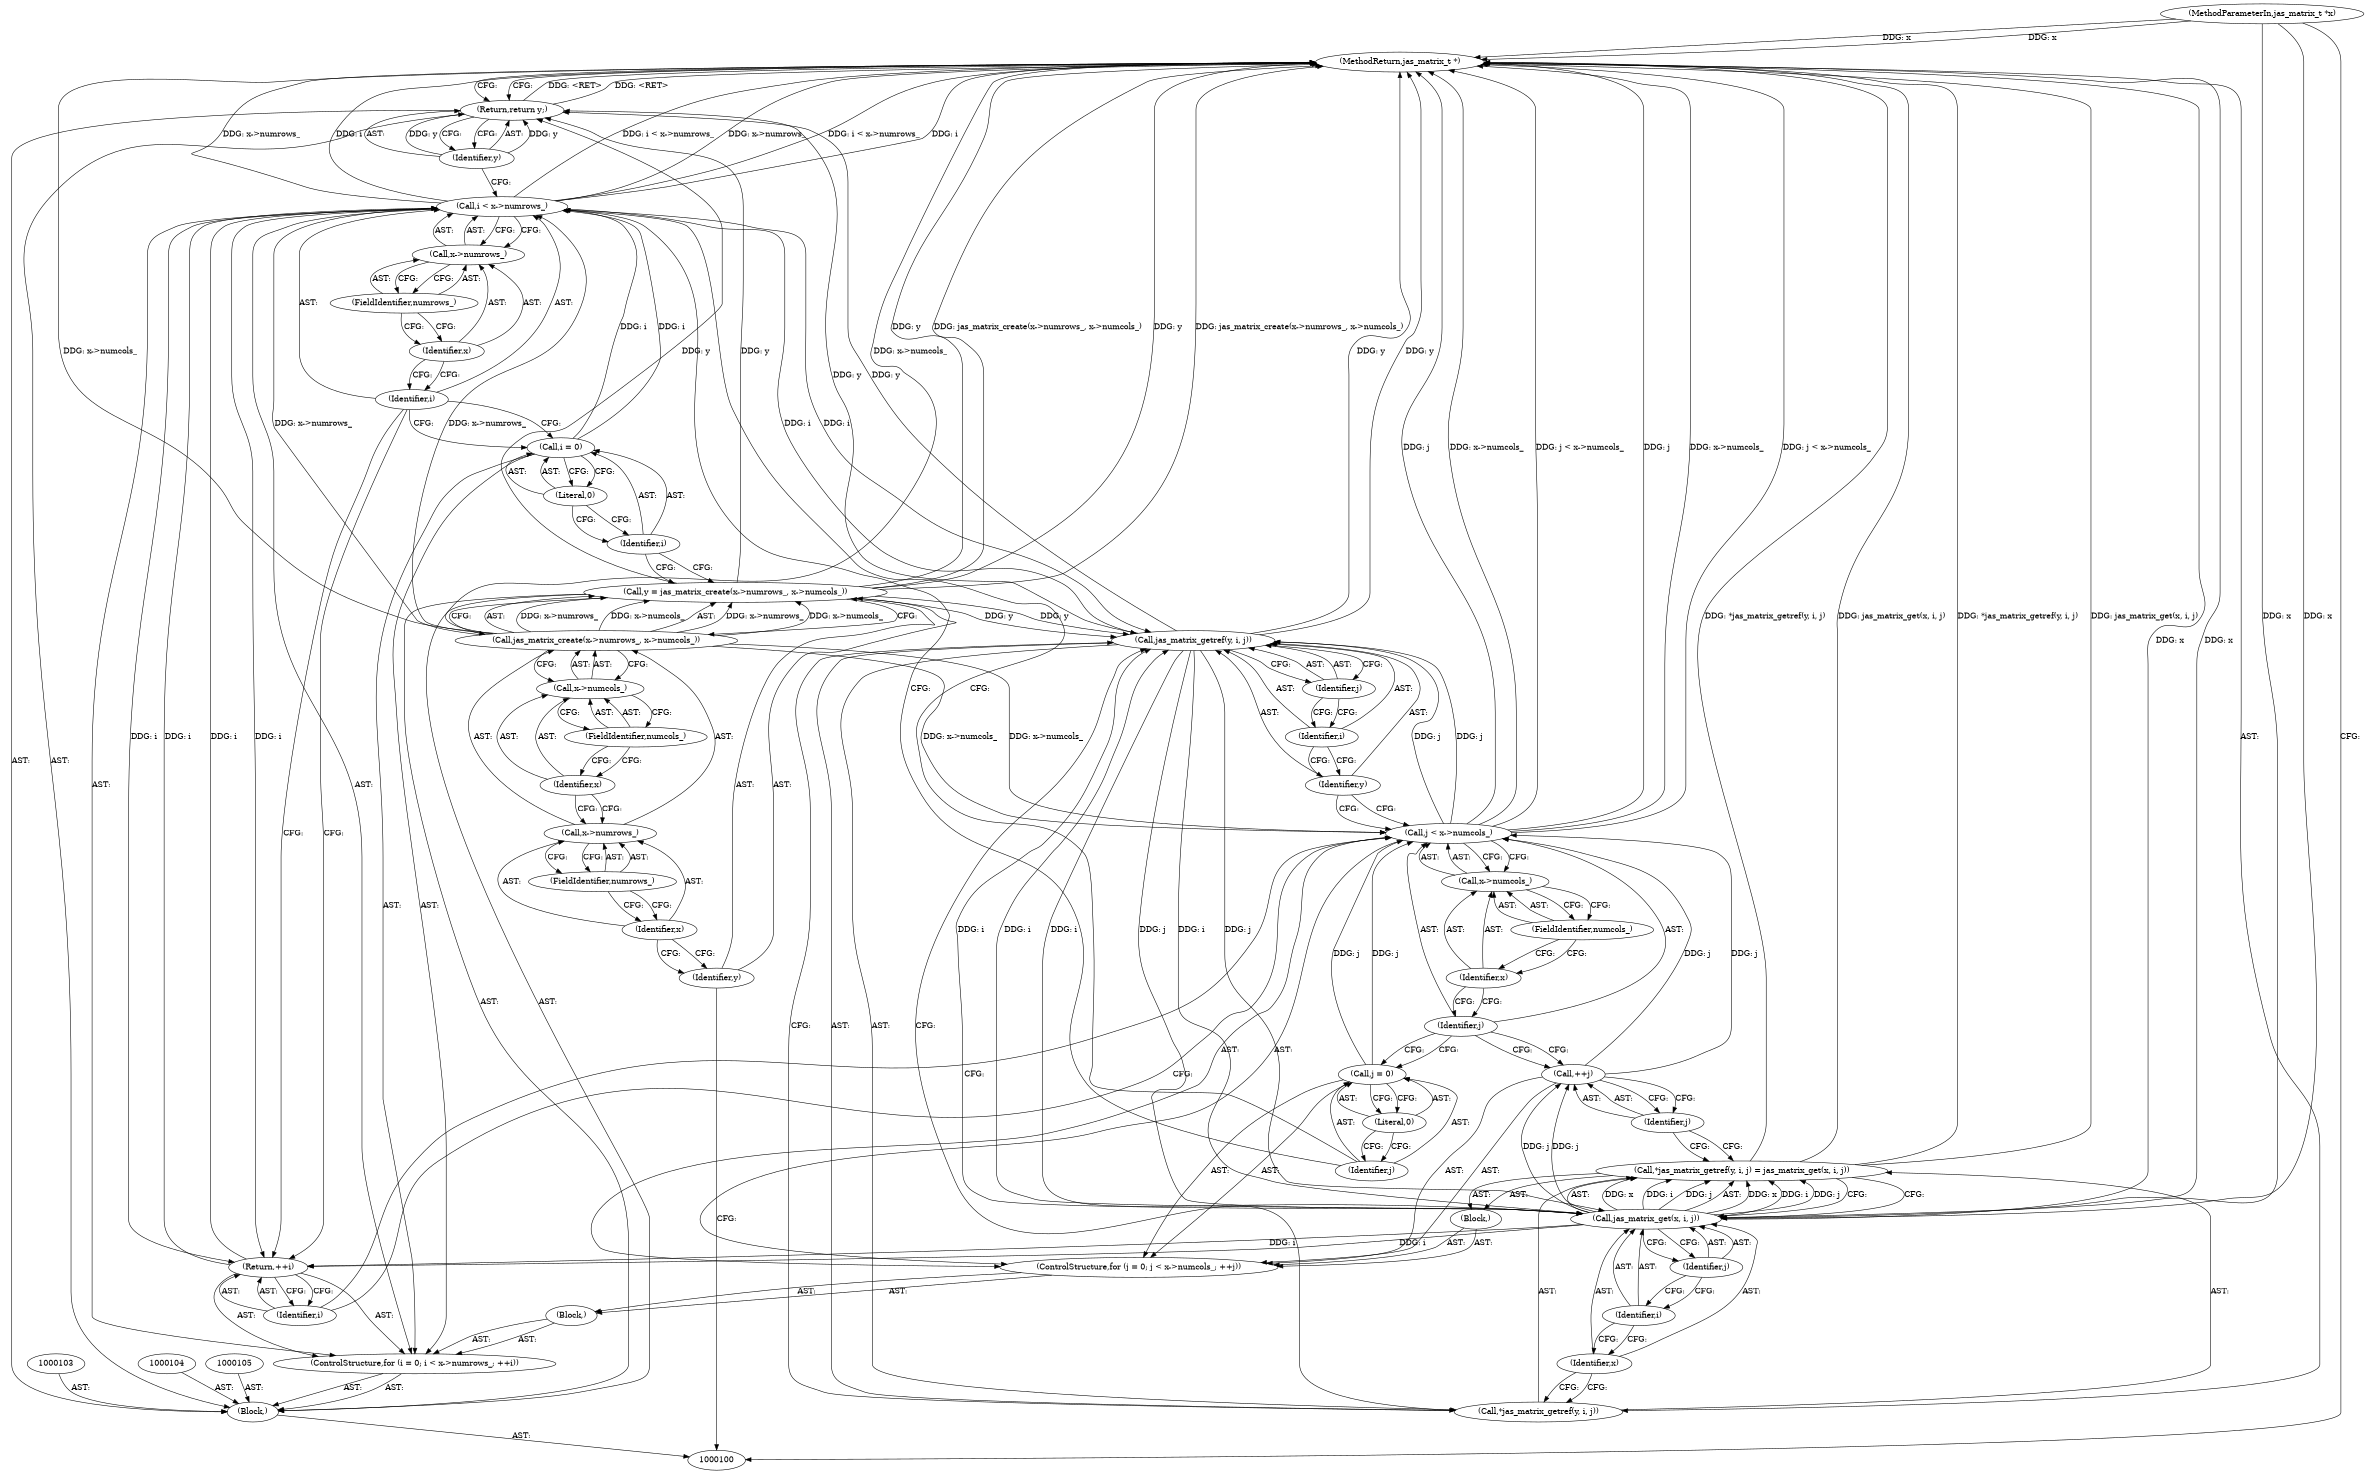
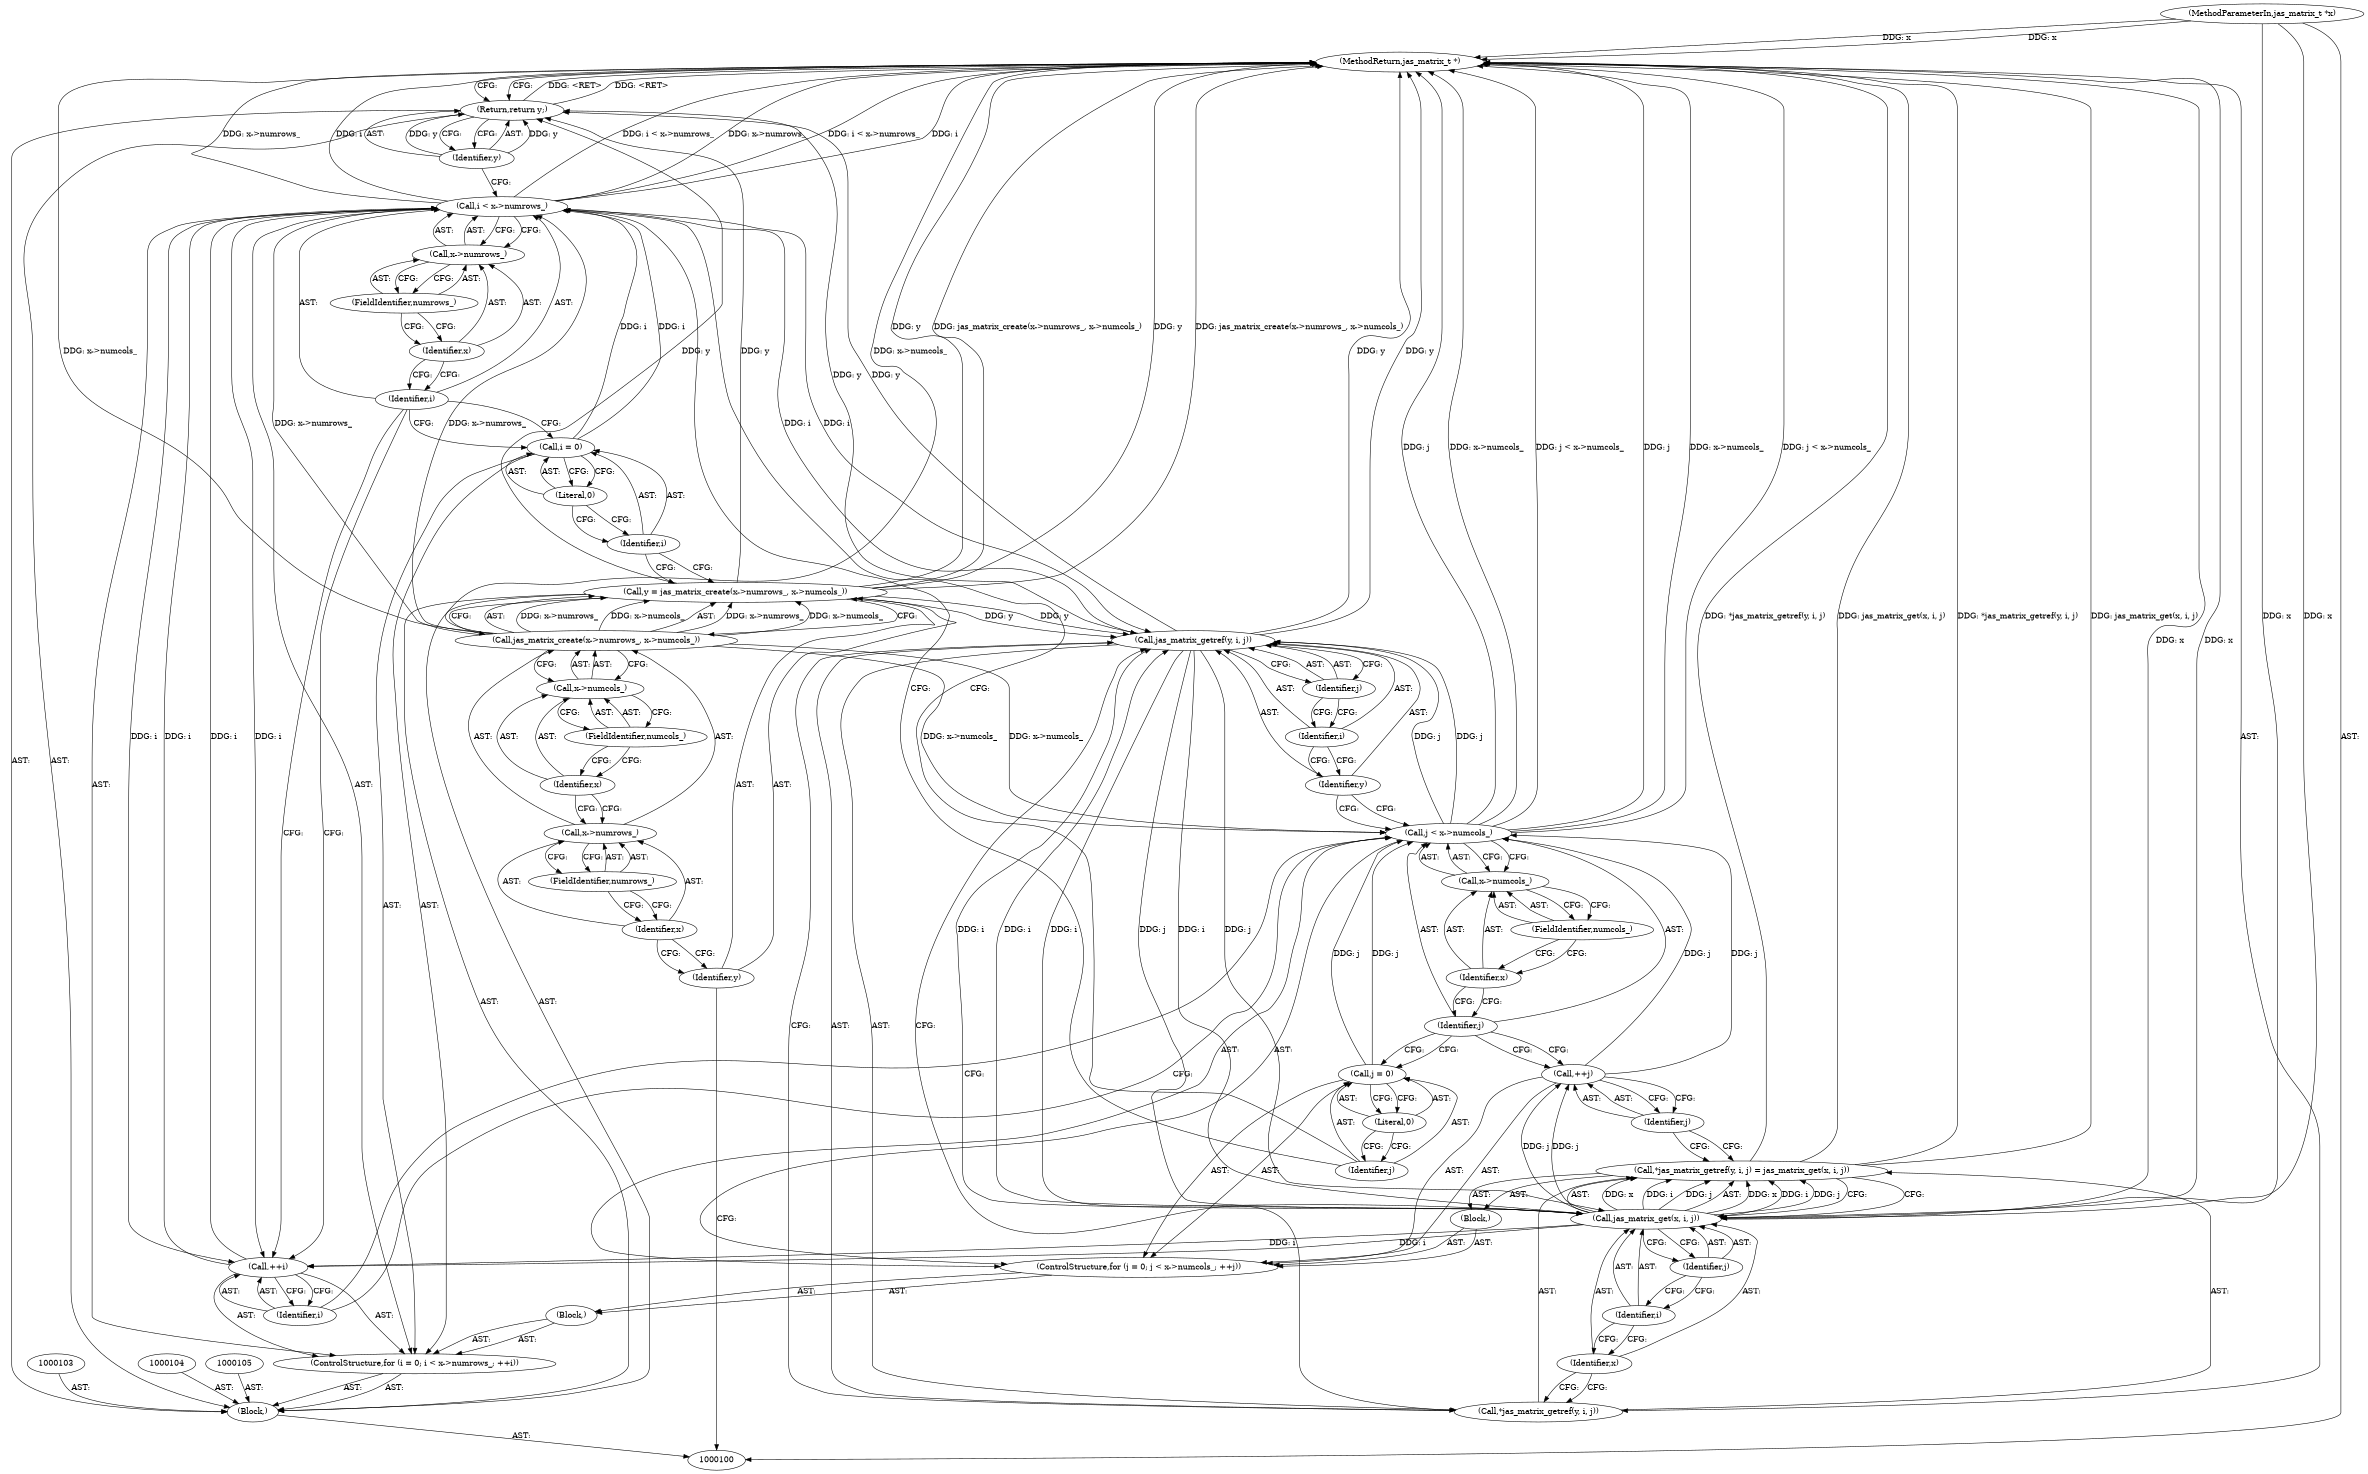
(2351, 737) -> (2351, 737)
(268, 1267) -> (268, 1267)
